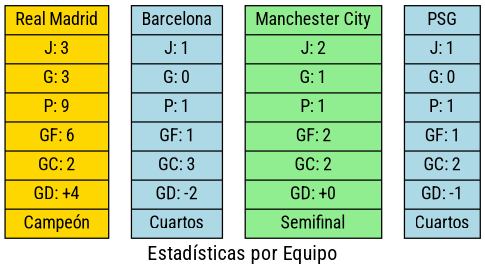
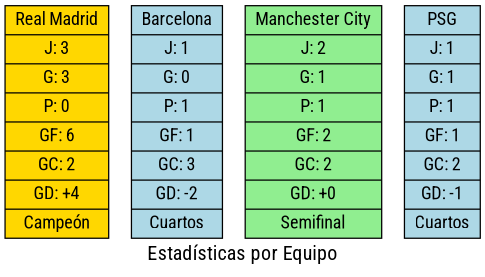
(442, 78) -> (442, 78)
(57, 107) -> (57, 107)
